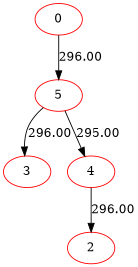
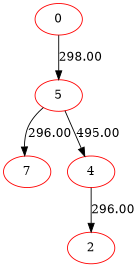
(81, 57) -> (81, 57)
(98, 134) -> (98, 134)
(27, 172) -> (27, 172)
